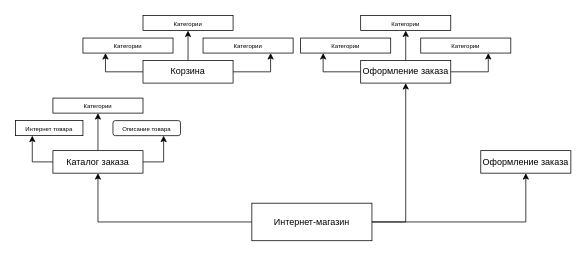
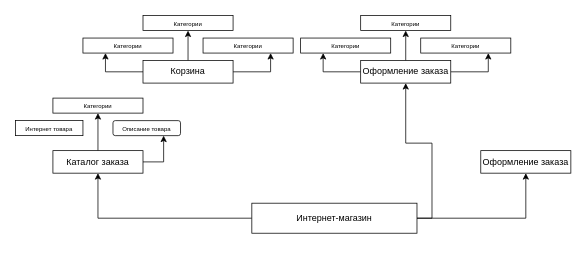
(32, 152) -> none
(312, 222) -> (334, 218)
